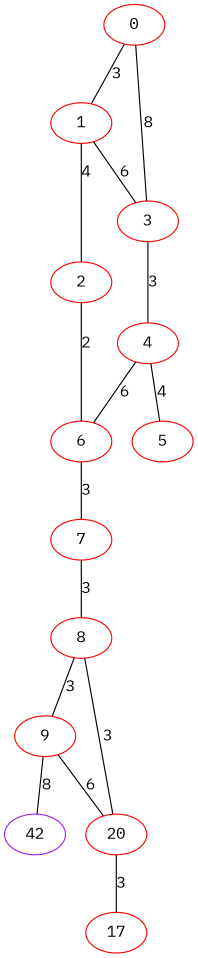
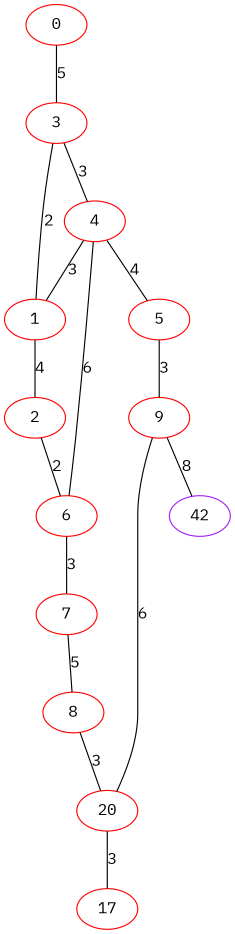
(108, 74) -> (65, 270)
(148, 123) -> (62, 74)
(125, 172) -> (49, 221)
(86, 589) -> (75, 663)
(63, 687) -> (159, 369)
